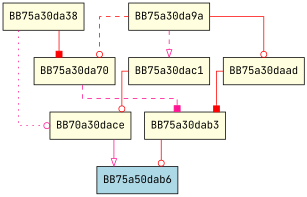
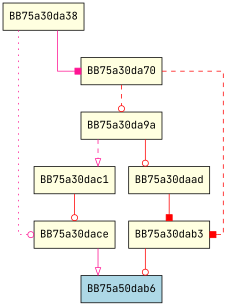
(100, 19) -> (121, 95)
(59, 40) -> (58, 59)
(129, 98) -> (223, 125)
(90, 126) -> (75, 235)
